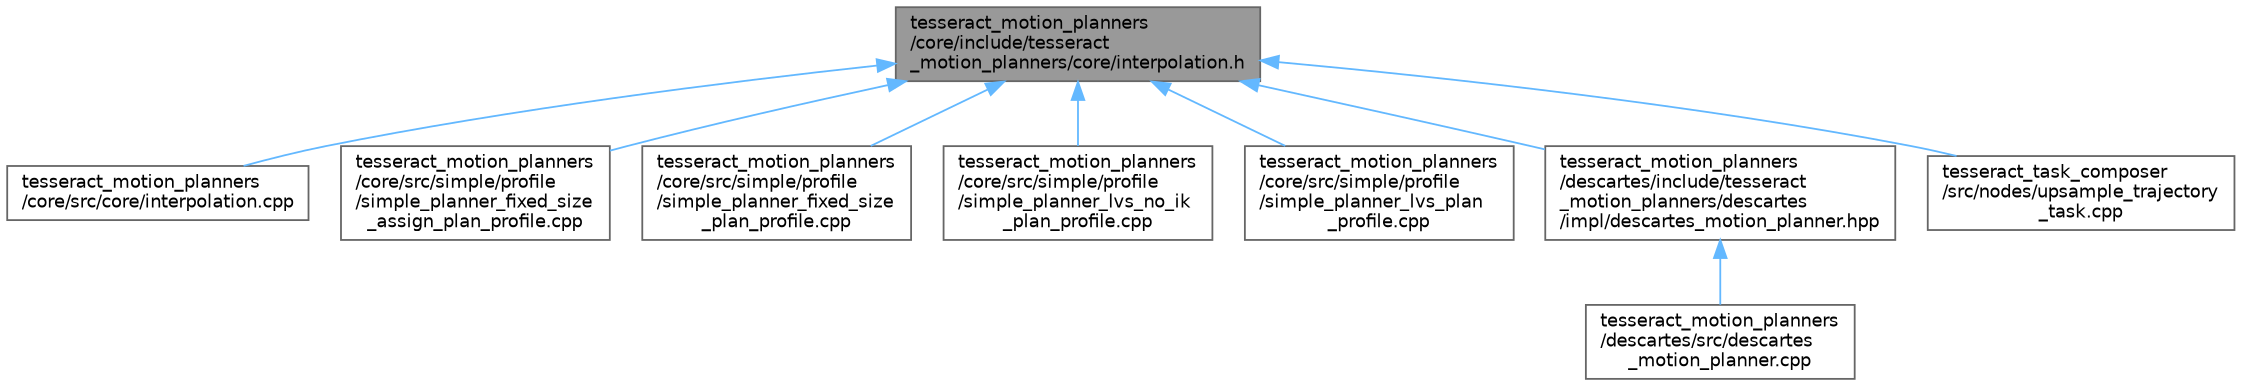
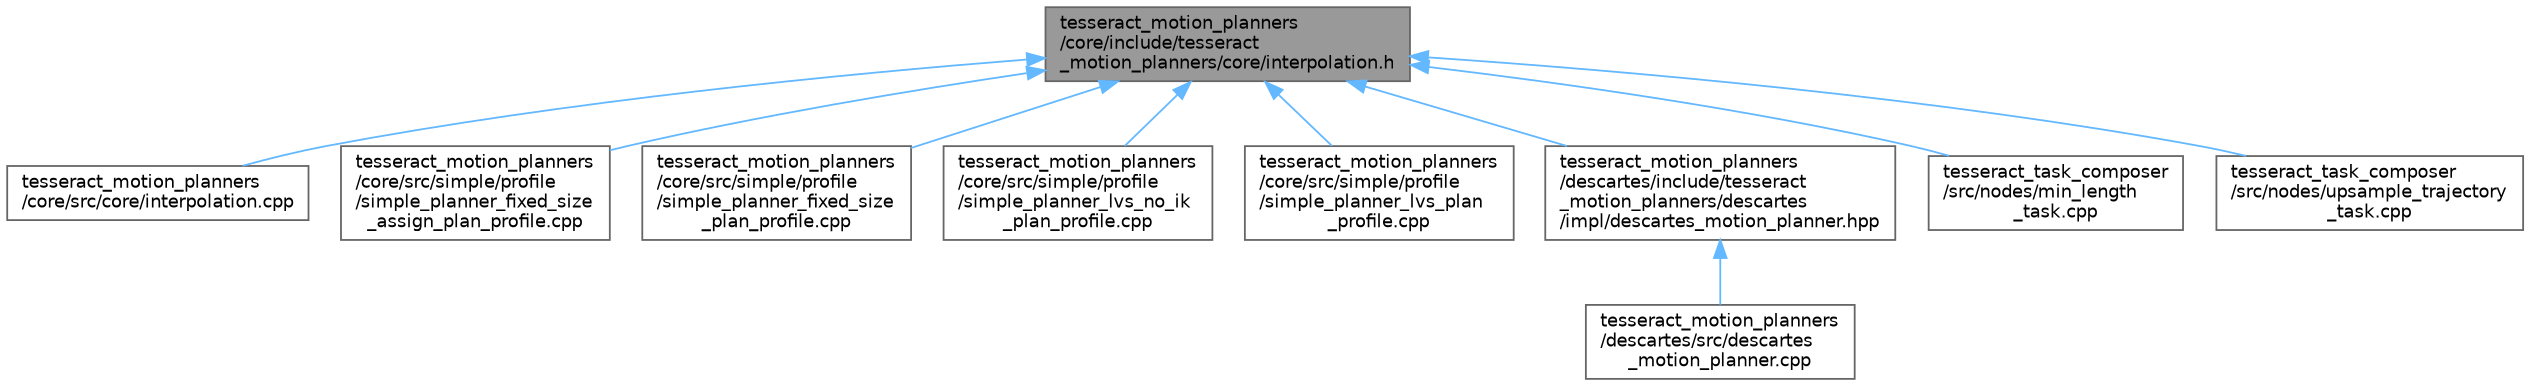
none -> (2056, 193)
